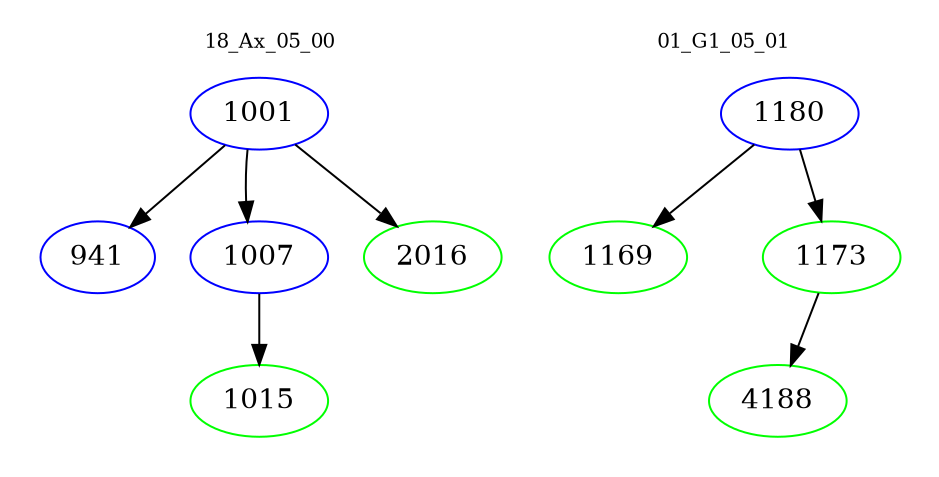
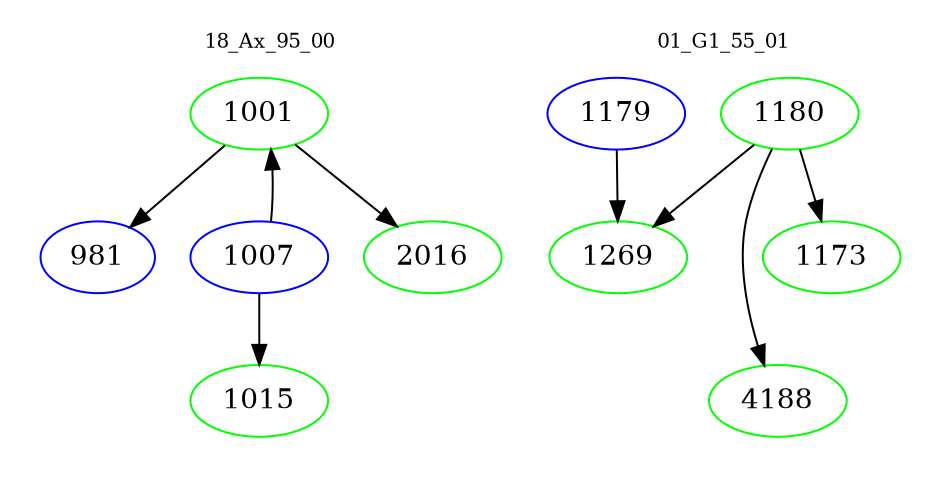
(270, 43) -> (270, 43)
(724, 43) -> (724, 43)
(259, 114) -> (259, 114)
none -> (616, 114)
(790, 114) -> (790, 114)
(246, 175) -> (273, 196)
(98, 257) -> (98, 257)
(618, 257) -> (618, 257)
(808, 320) -> (743, 246)
